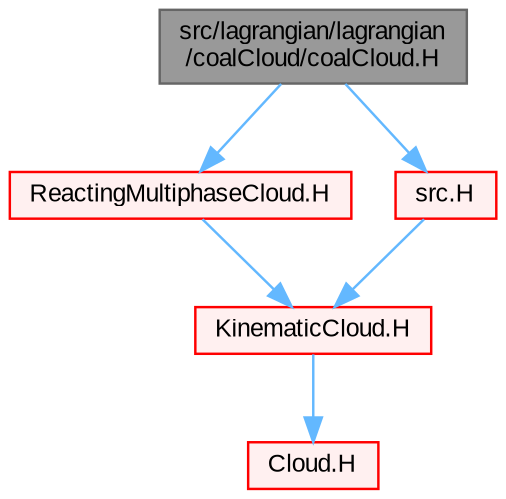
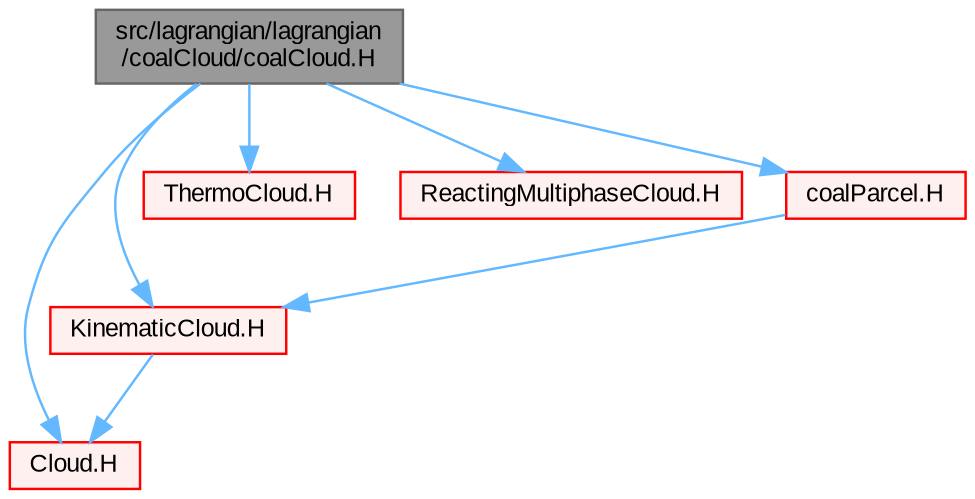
none -> (249, 195)
(446, 195) -> (876, 195)
none -> (60, 228)
(238, 254) -> (120, 178)
